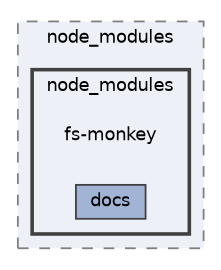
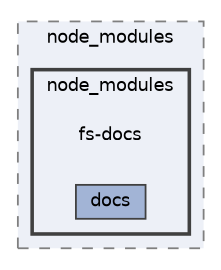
(111, 136) -> (111, 136)
